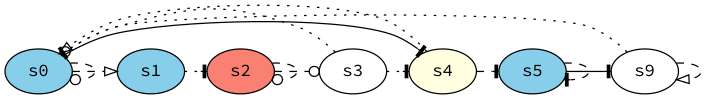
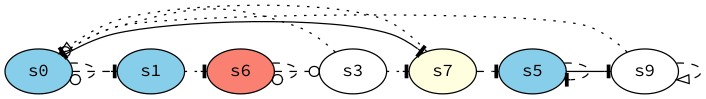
(83, 71) -> (83, 71)
(241, 71) -> (241, 71)
(443, 71) -> (443, 71)
